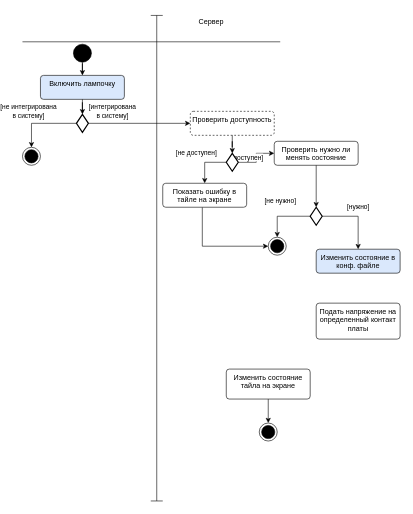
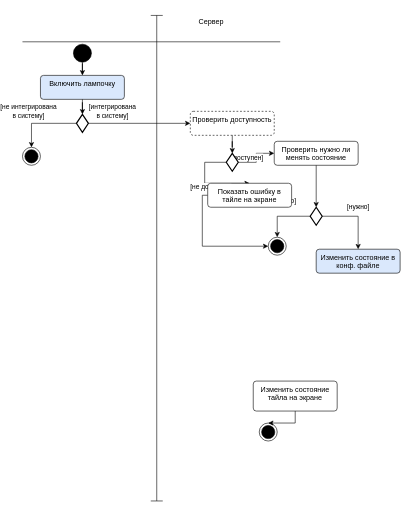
(205, 195) -> (250, 195)
(359, 321) -> none
(269, 384) -> (296, 396)
